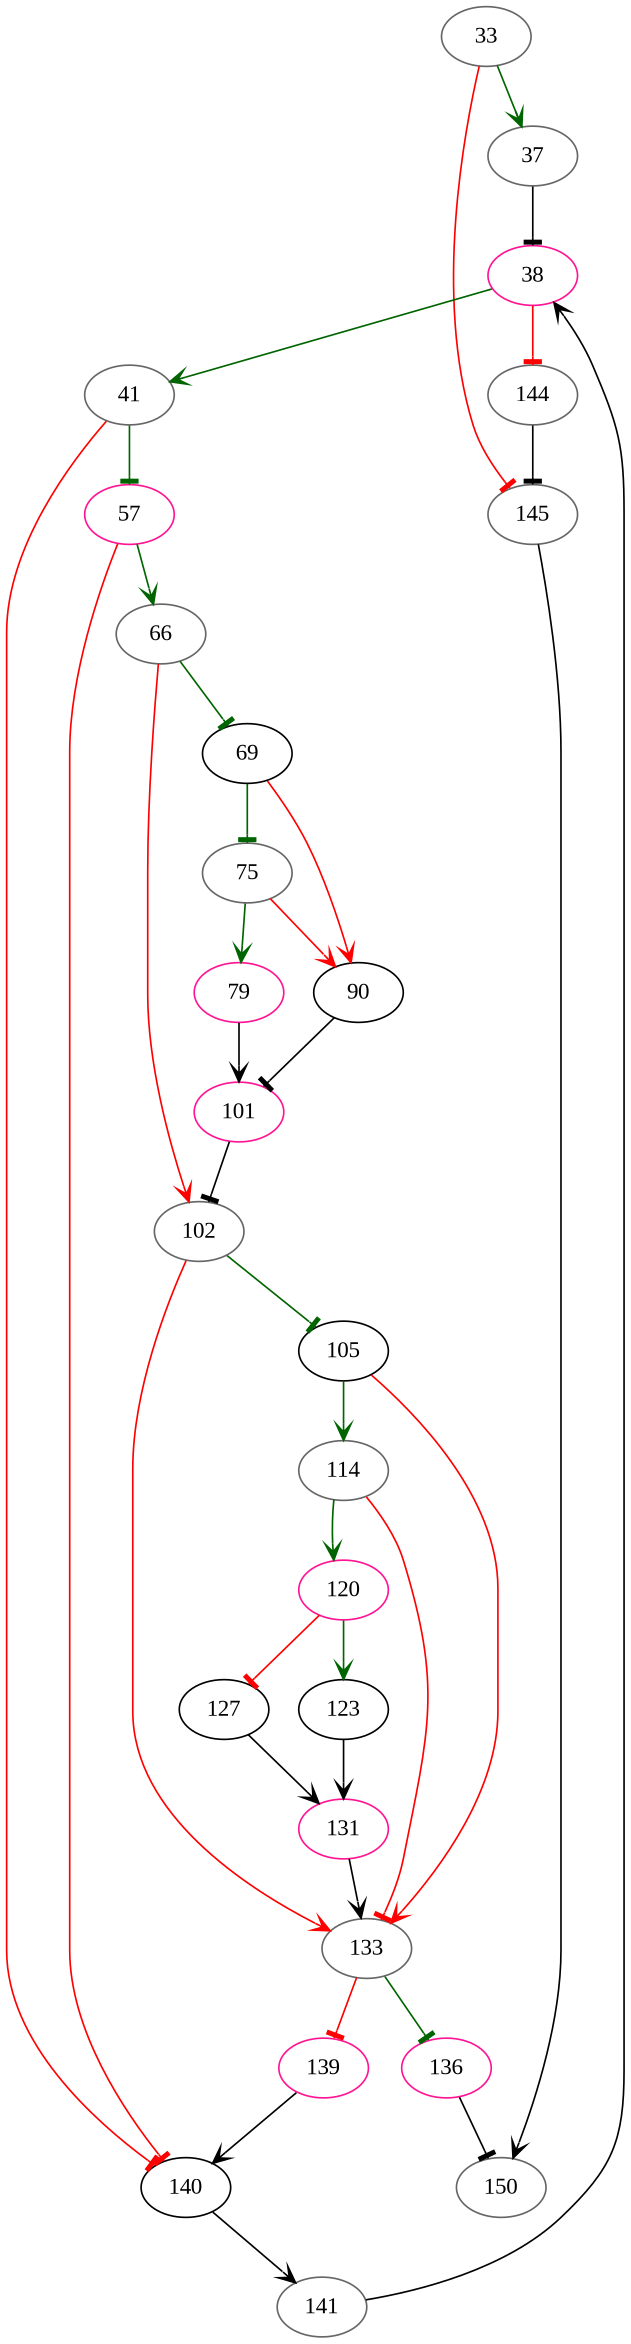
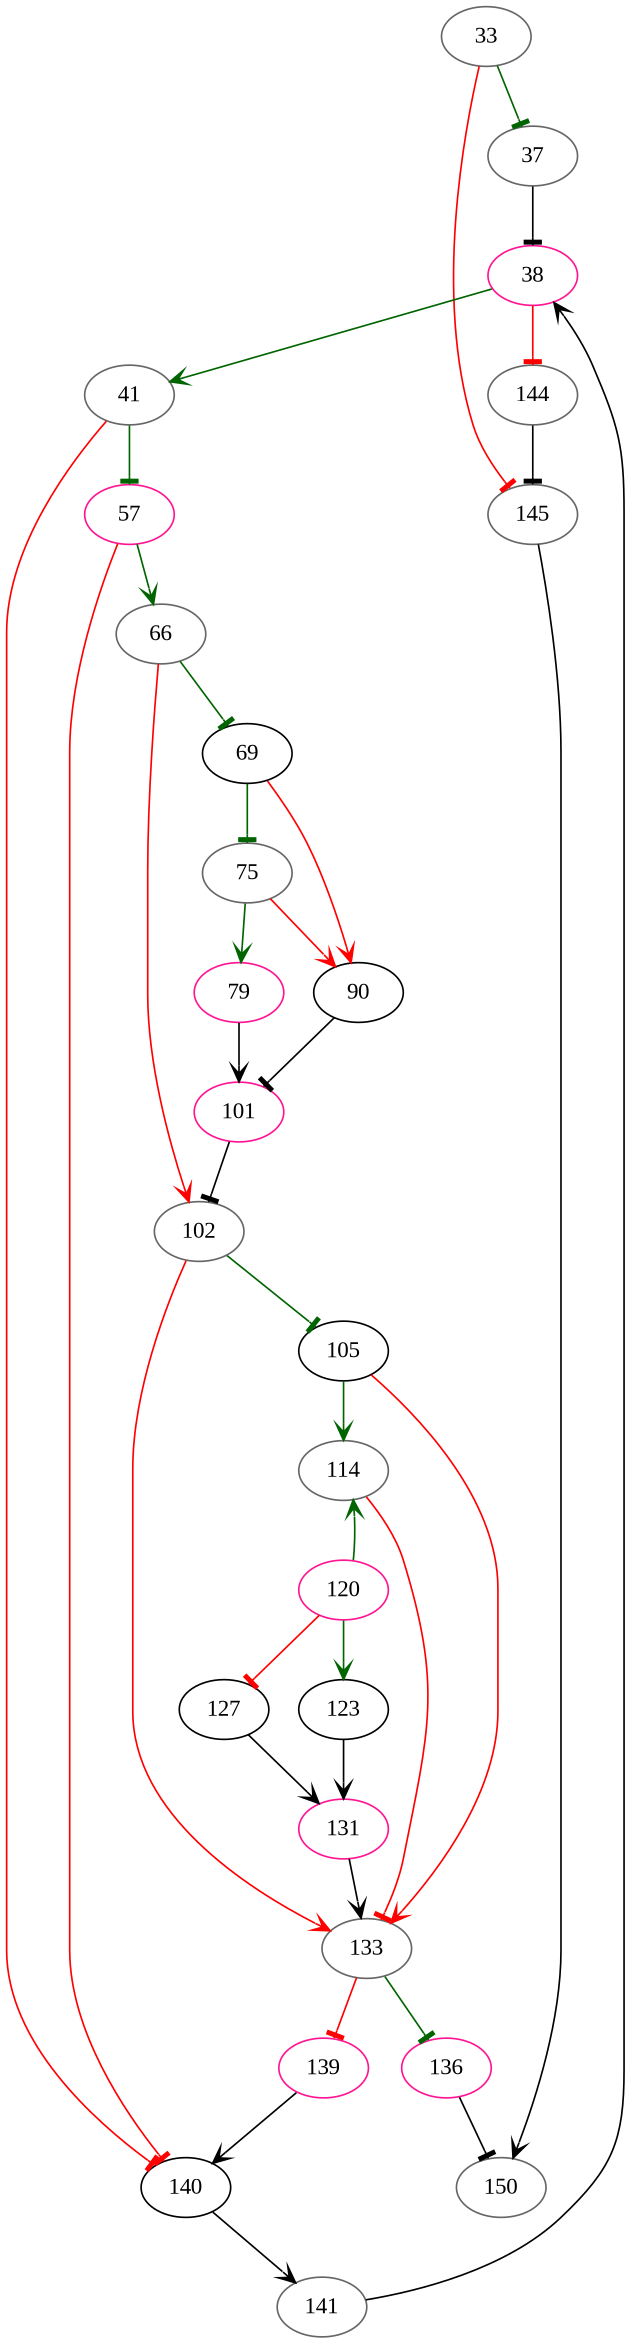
(508, 92) -> (508, 92)
(332, 1522) -> (355, 1538)
